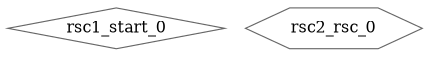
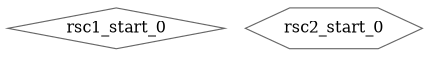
(334, 28) -> (334, 28)
